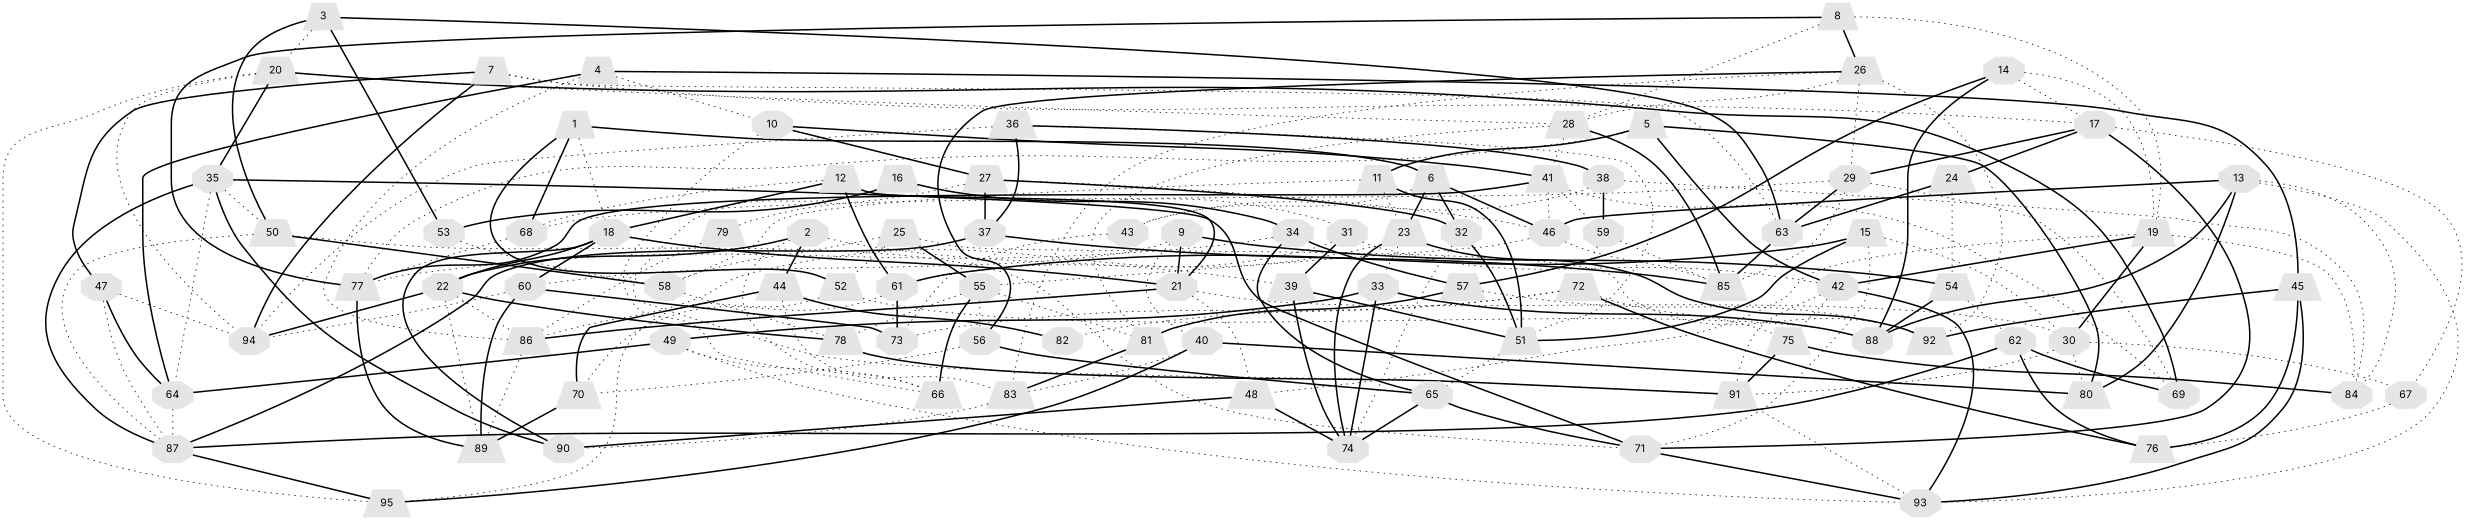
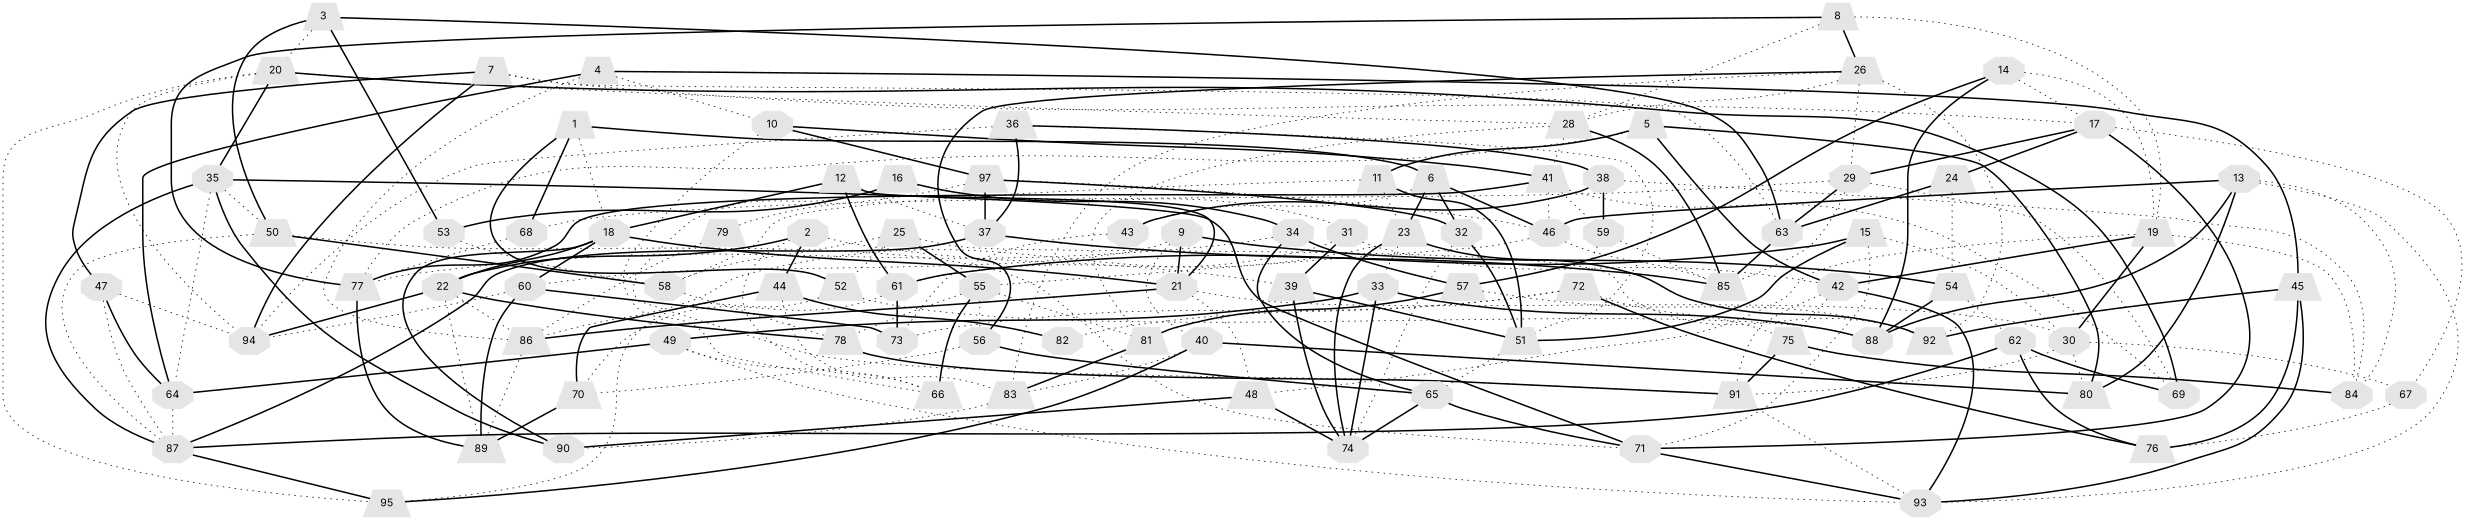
(985, 179) -> (985, 179)
(675, 196) -> (913, 209)
(1456, 210) -> (1456, 210)
